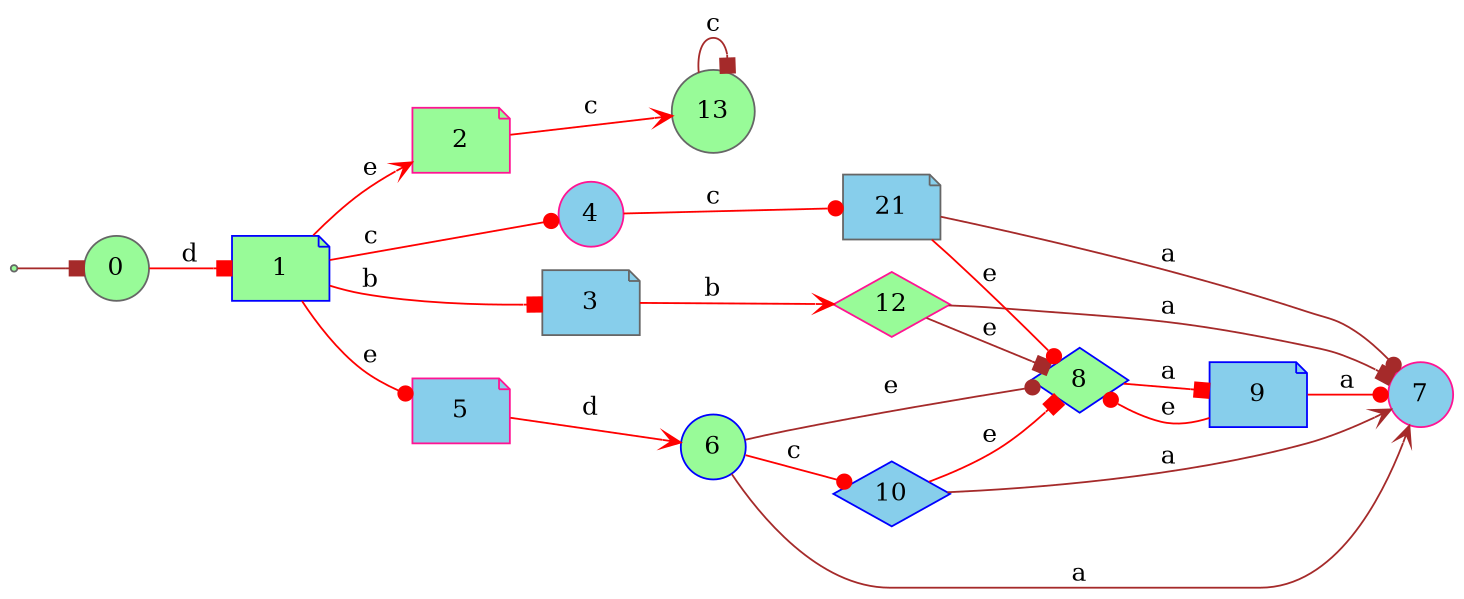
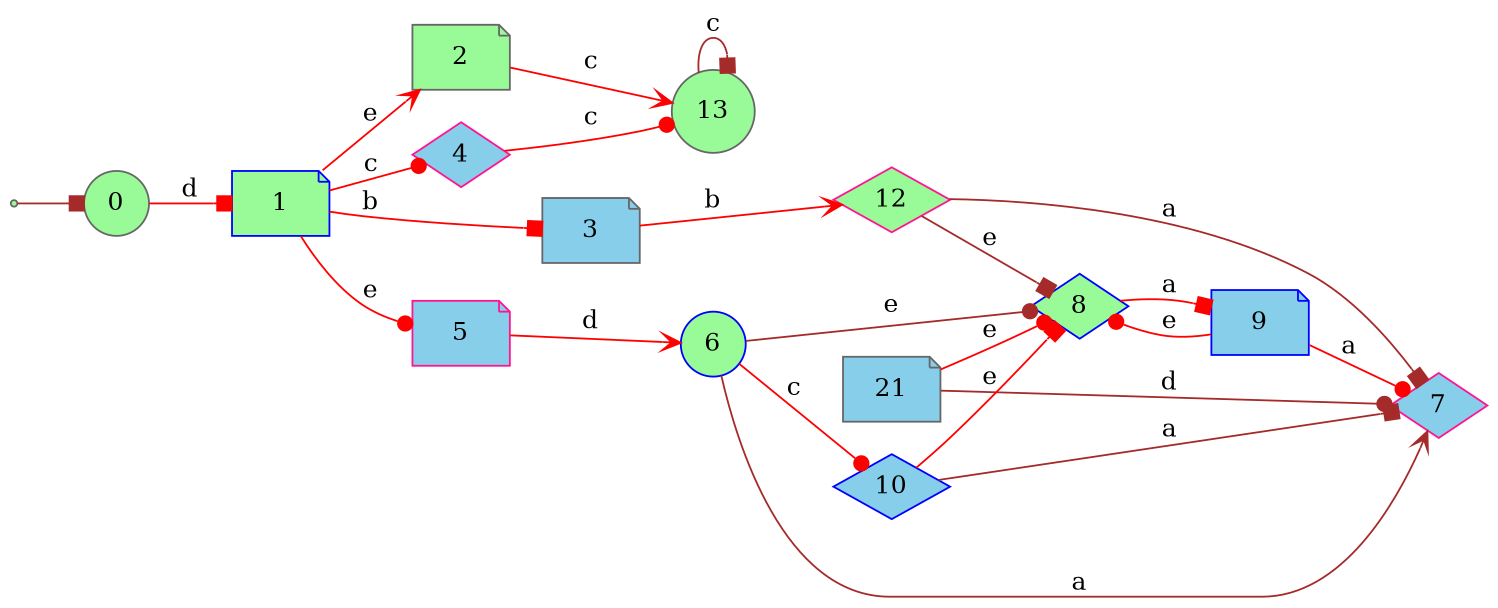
(461, 140) -> (461, 57)
(726, 211) -> (582, 141)
(591, 214) -> (461, 155)
(1169, 255) -> (1170, 383)
(1421, 395) -> (1439, 405)
(1164, 472) -> (1159, 447)
